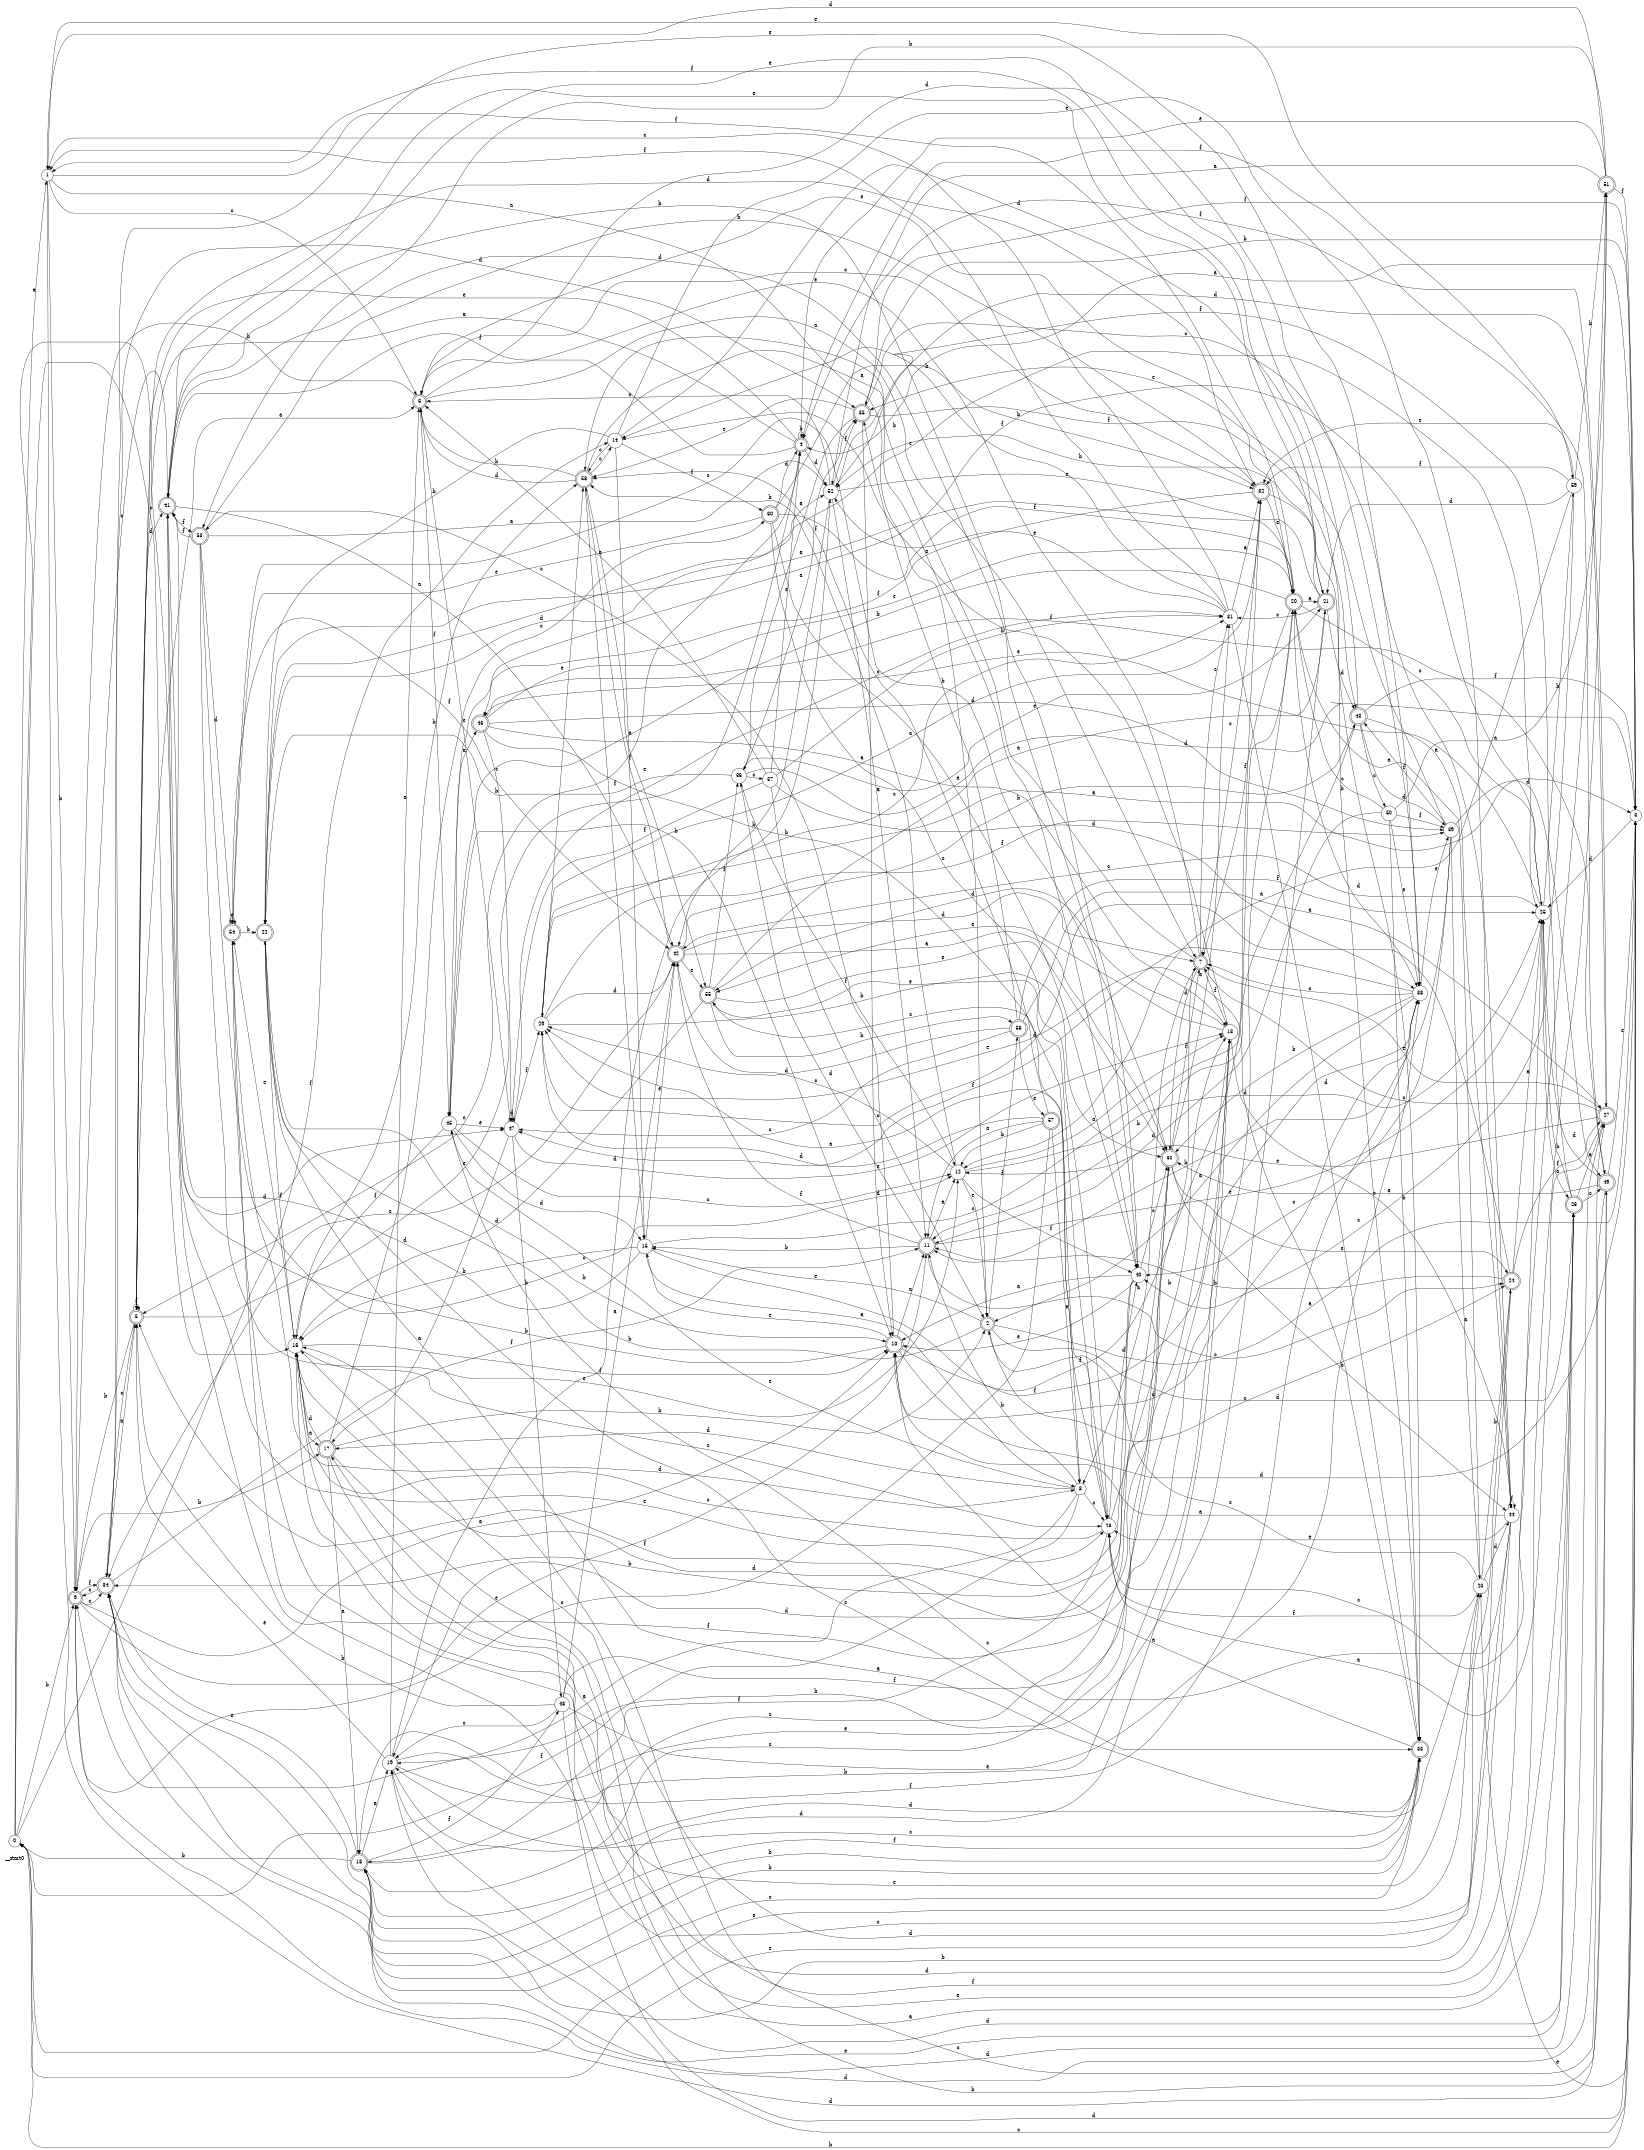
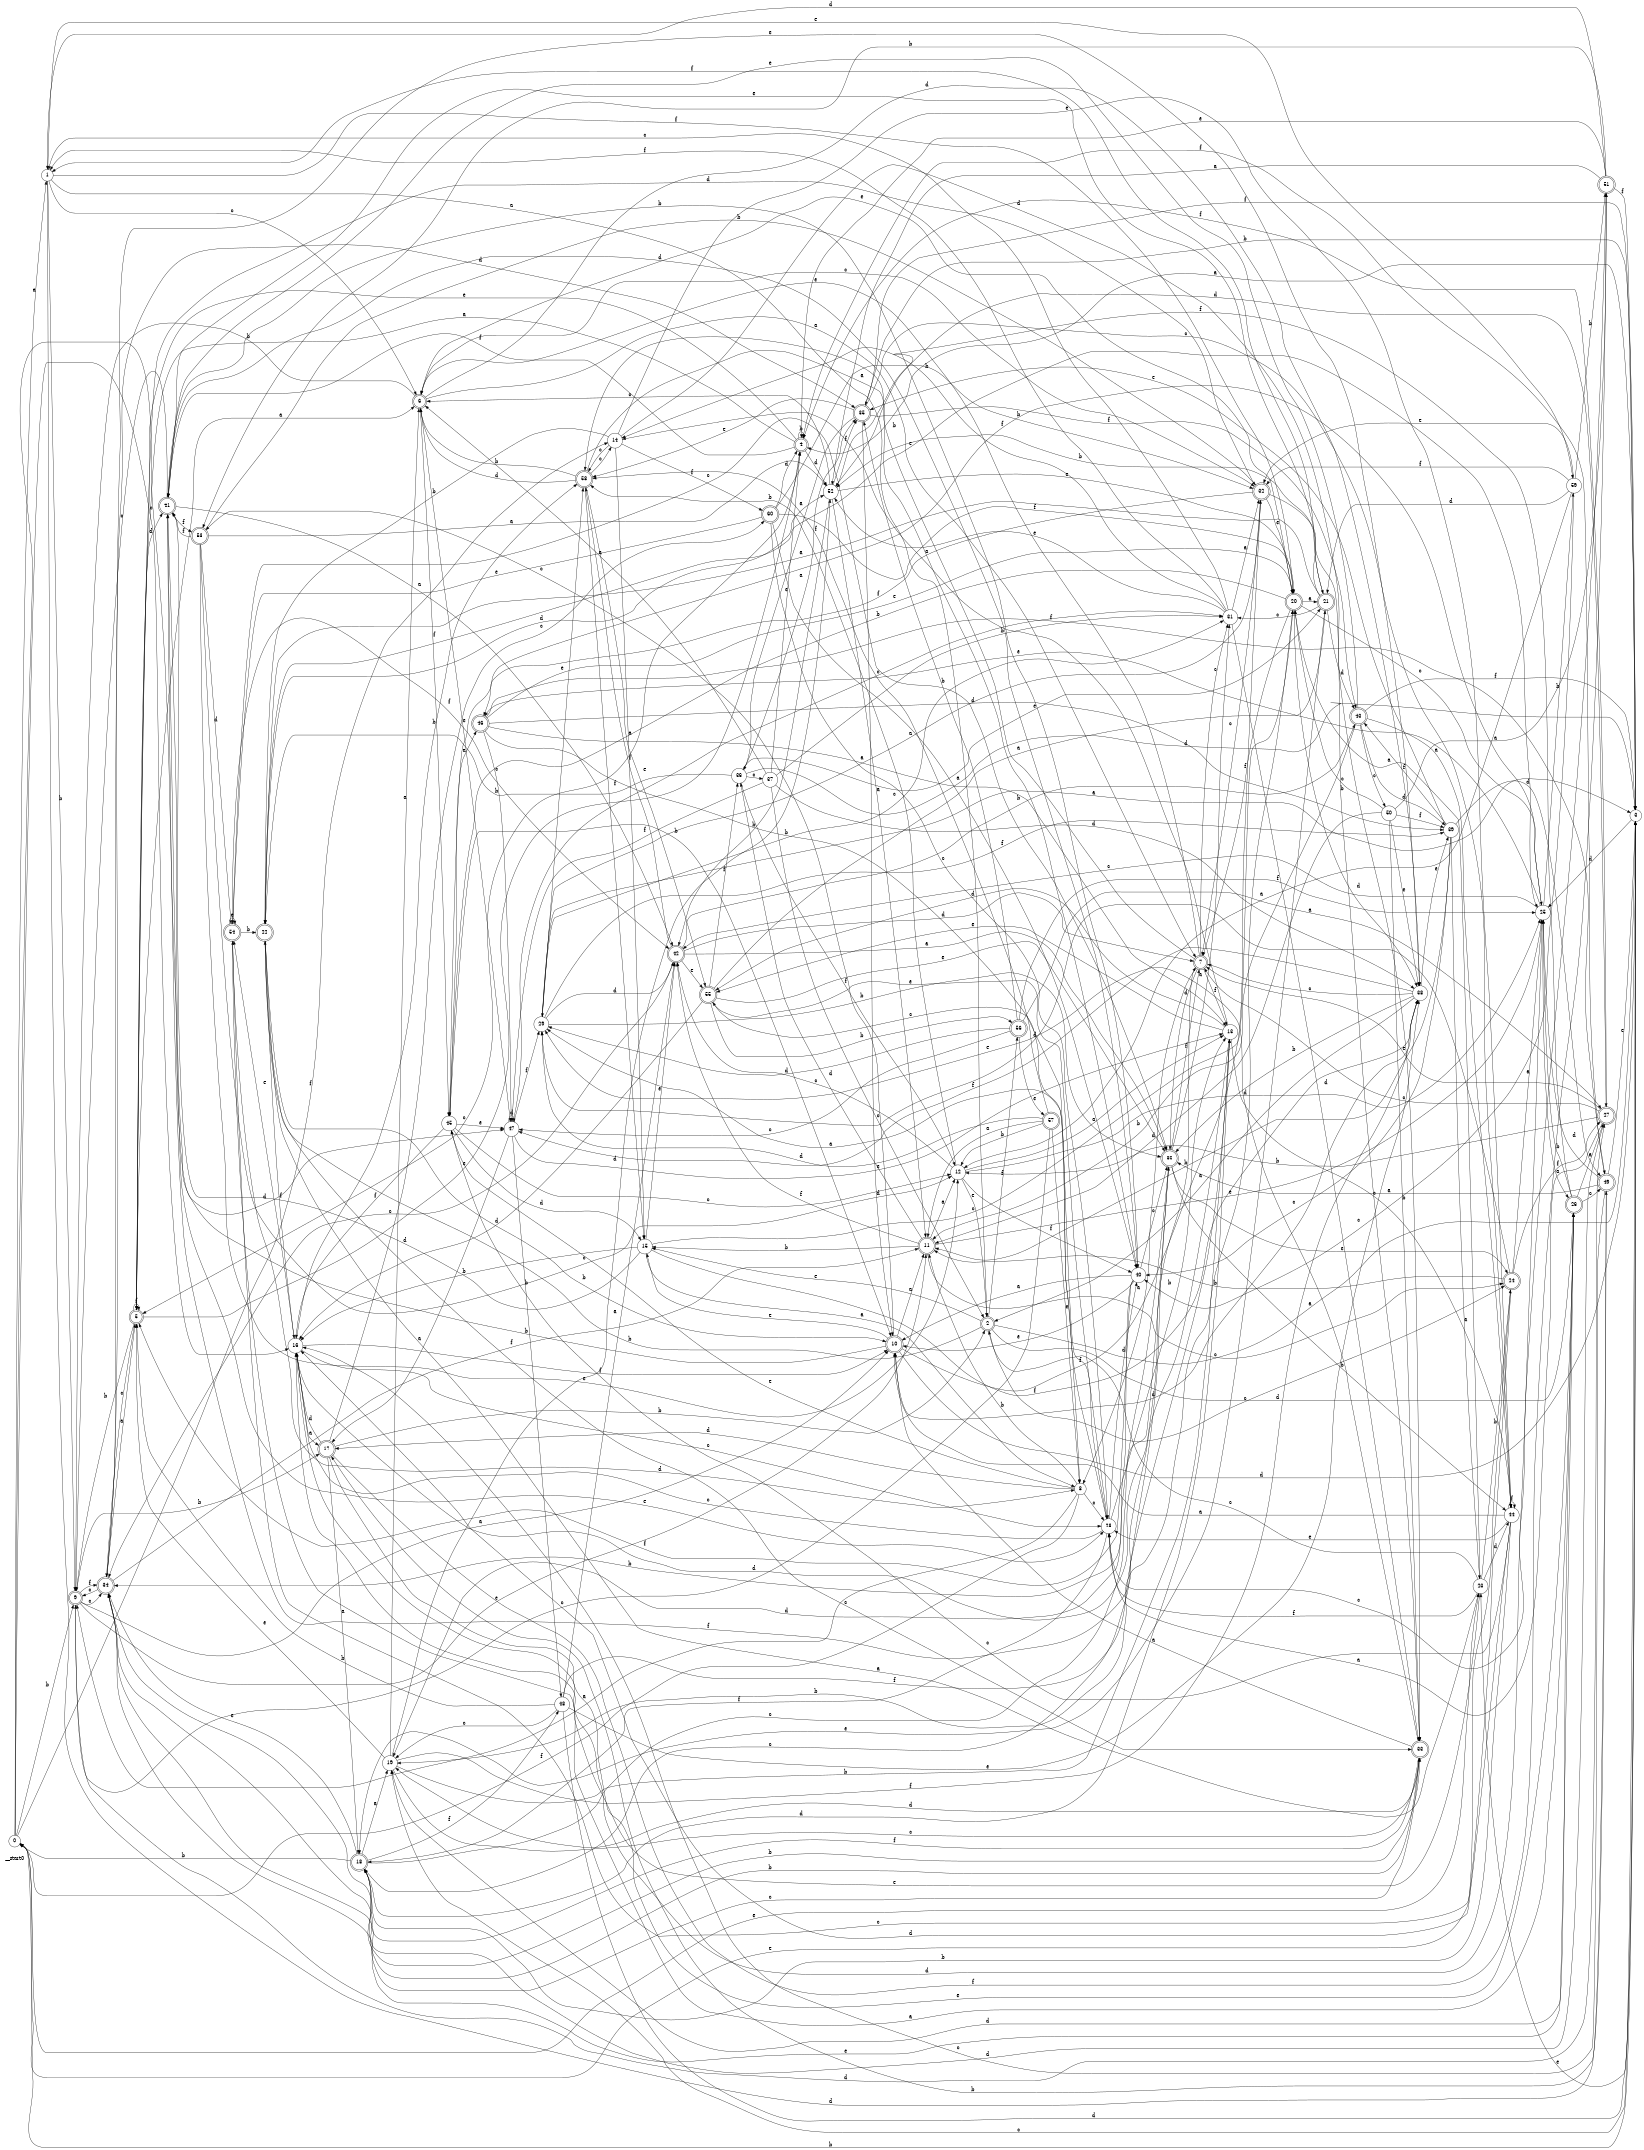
(1278, 1161) -> (1278, 1161)
